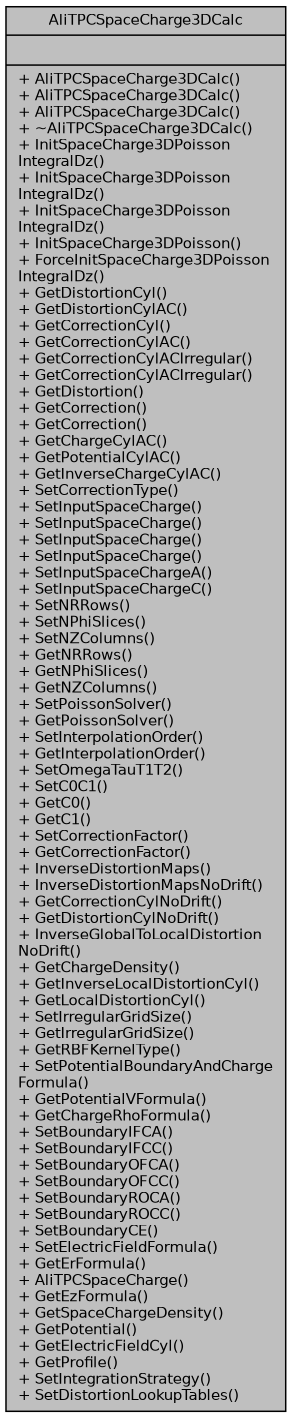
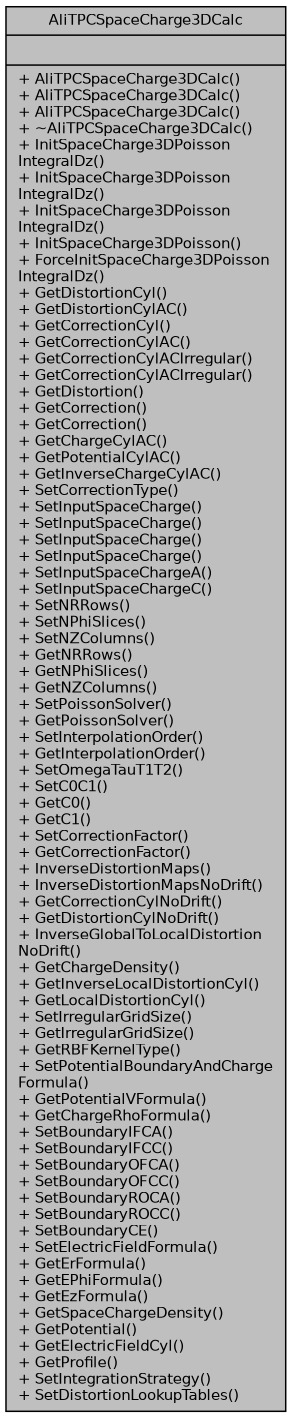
(104, 1280) -> (90, 1280)
